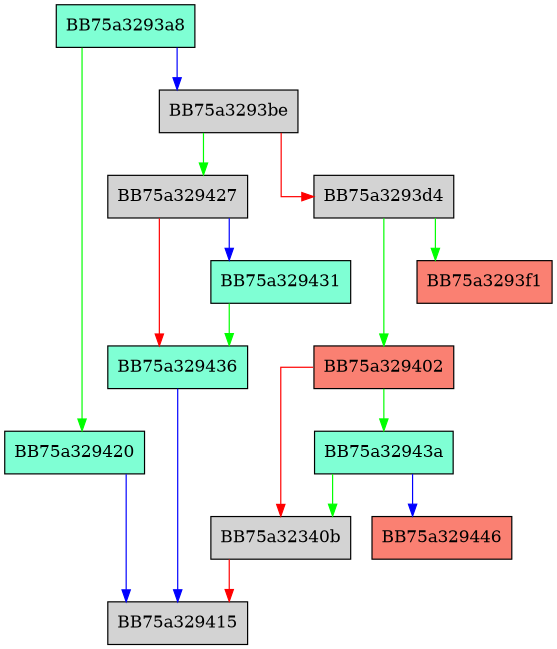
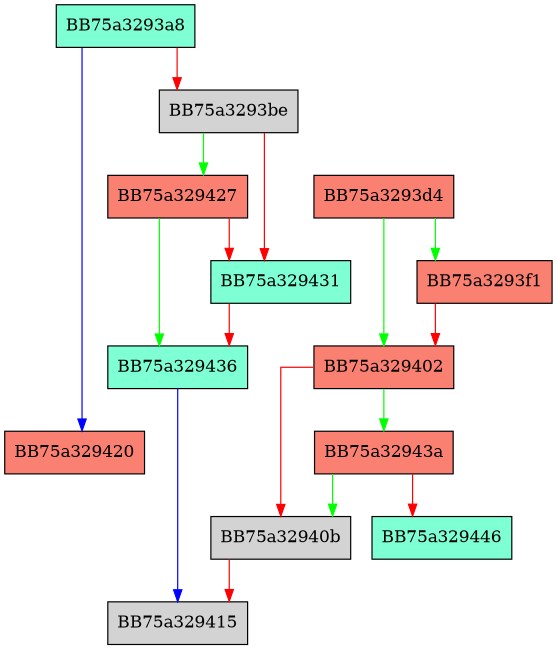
(177, 63) -> (177, 63)
(281, 175) -> (264, 191)
(178, 197) -> (178, 197)
(384, 197) -> (384, 197)
(82, 233) -> (82, 233)
(229, 233) -> (229, 233)
(159, 276) -> (159, 276)
(229, 319) -> (229, 319)
none -> (435, 319)
(75, 453) -> (75, 453)
(384, 453) -> (384, 453)
(413, 489) -> (413, 489)
(126, 532) -> none
(281, 538) -> (281, 538)
(442, 538) -> (442, 538)
